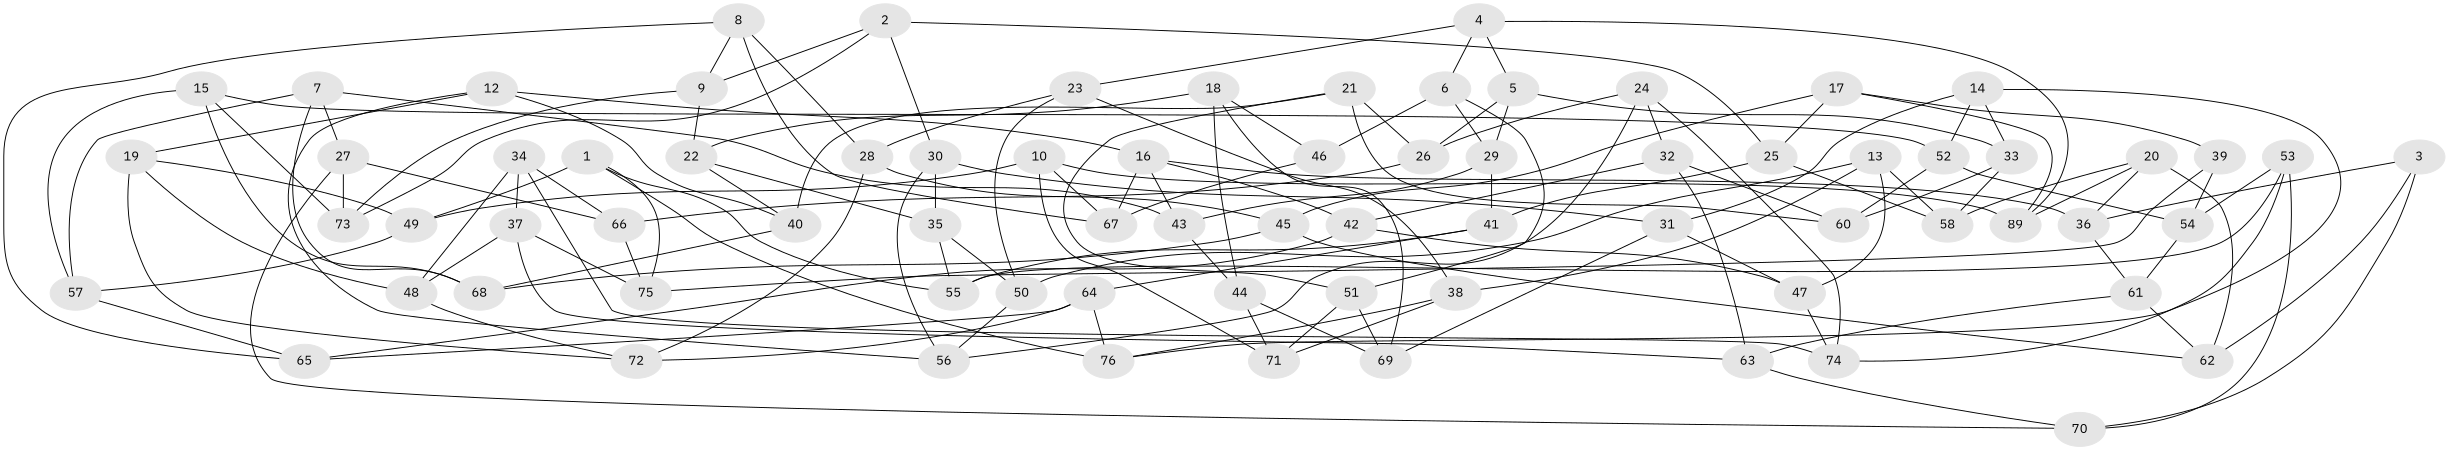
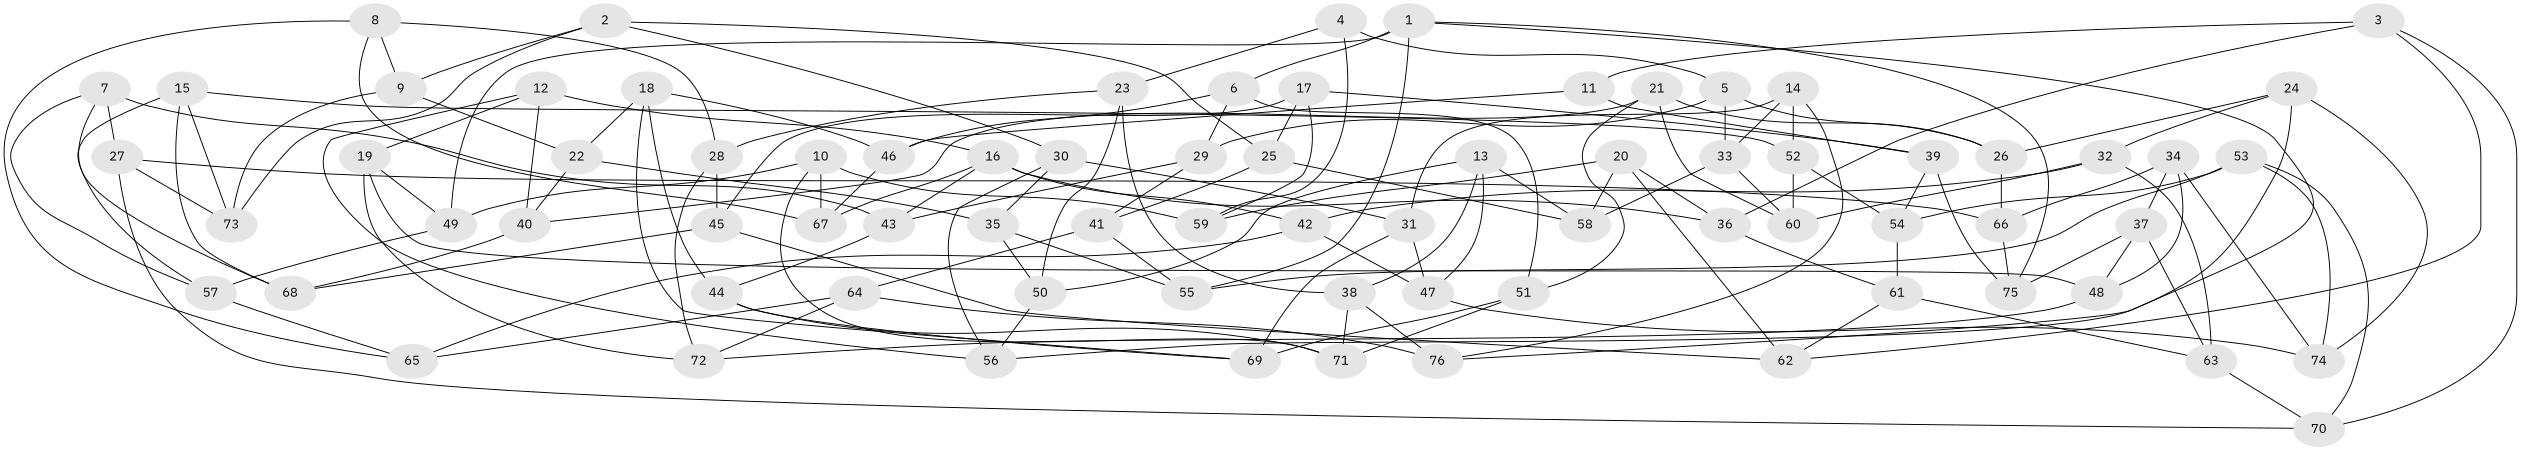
(1462, 55) -> (1322, 55)
none -> (1589, 89)
(2016, 225) -> (1201, 225)
